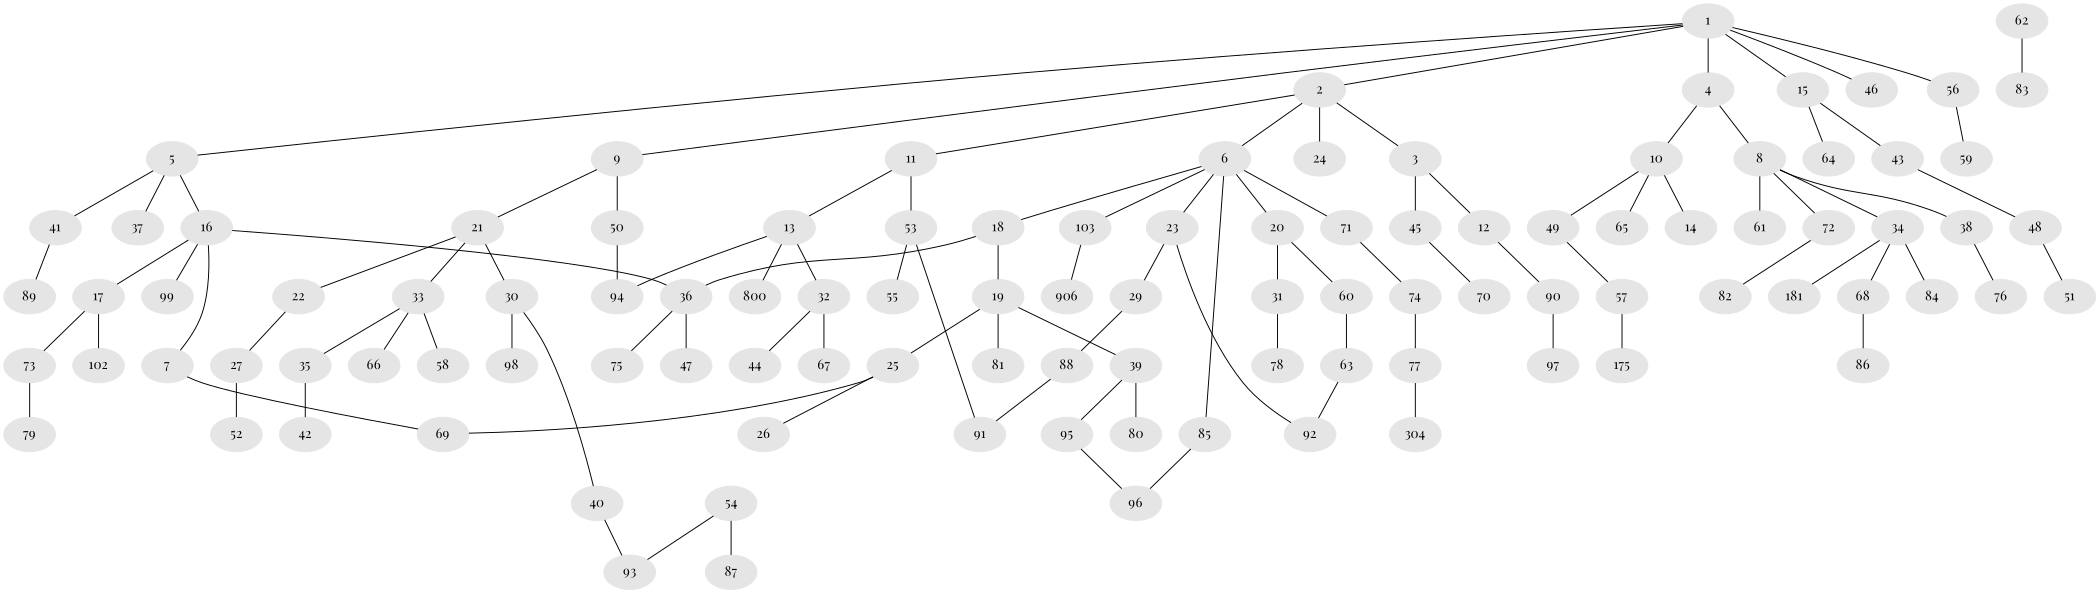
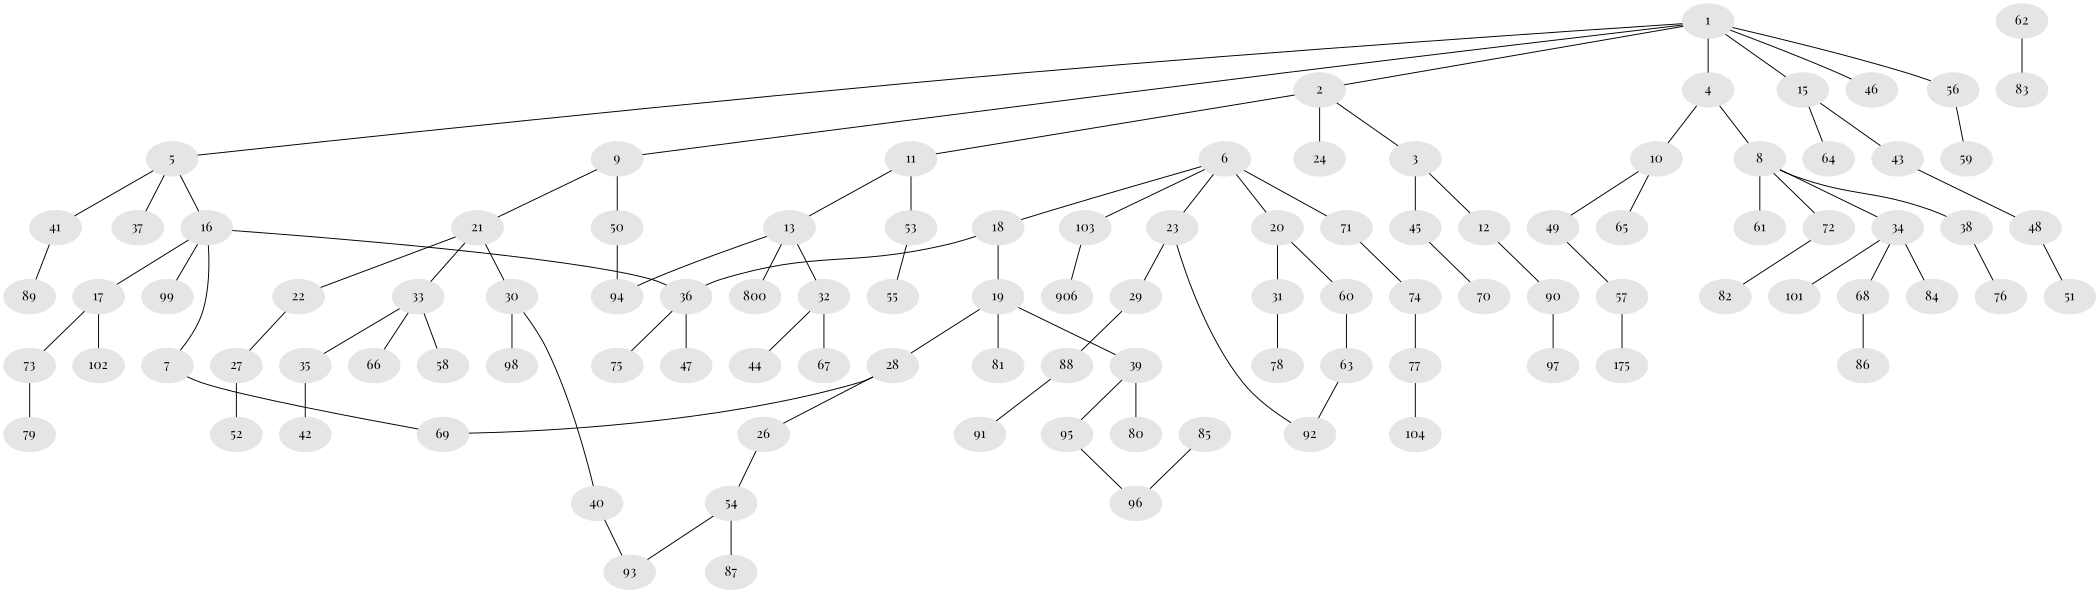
(1272, 124) -> none
(1691, 228) -> none
(1215, 297) -> none
(1794, 297) -> (1794, 297)
(943, 323) -> none
(893, 366) -> (893, 366)
(1415, 434) -> (1415, 434)
none -> (747, 469)
